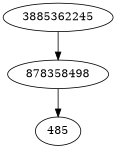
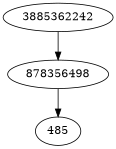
(58, 17) -> (58, 17)
(58, 74) -> (58, 74)
